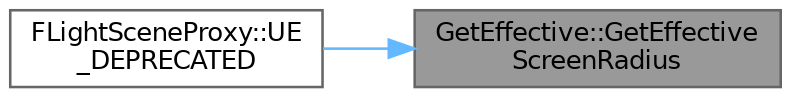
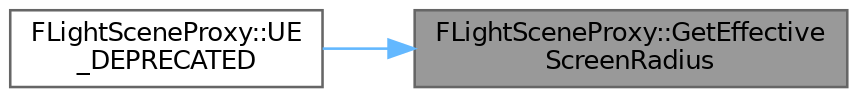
(598, 49) -> (631, 49)
